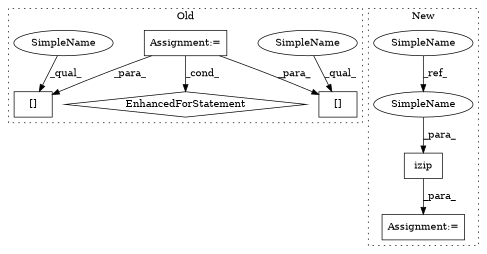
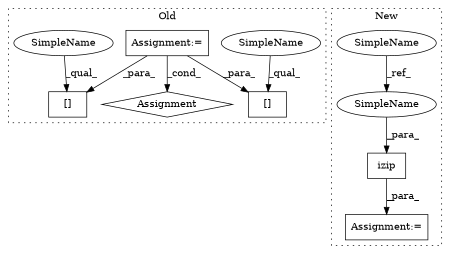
(186, 104) -> (167, 104)
